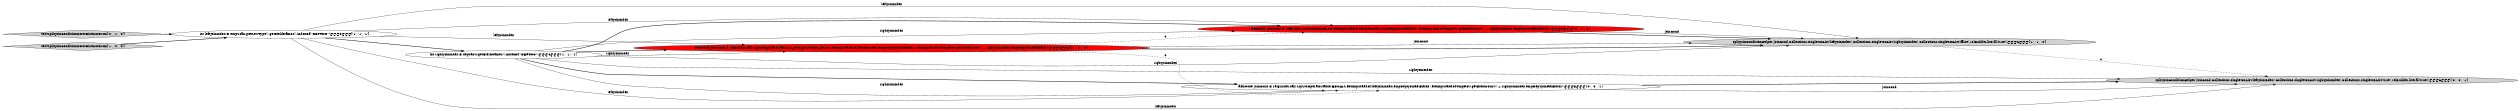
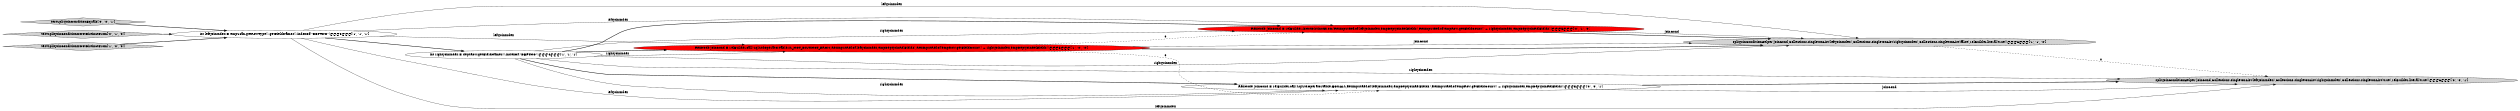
none -> (83, 22)
